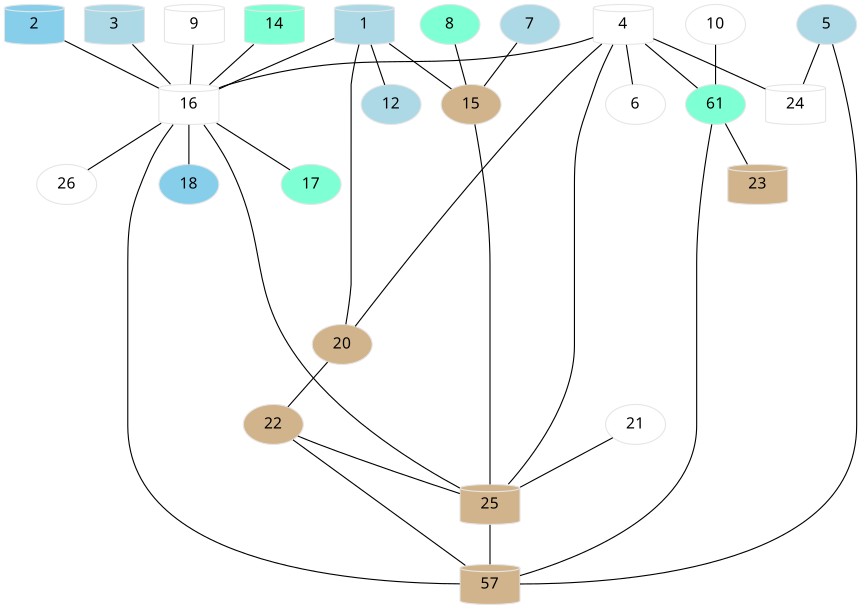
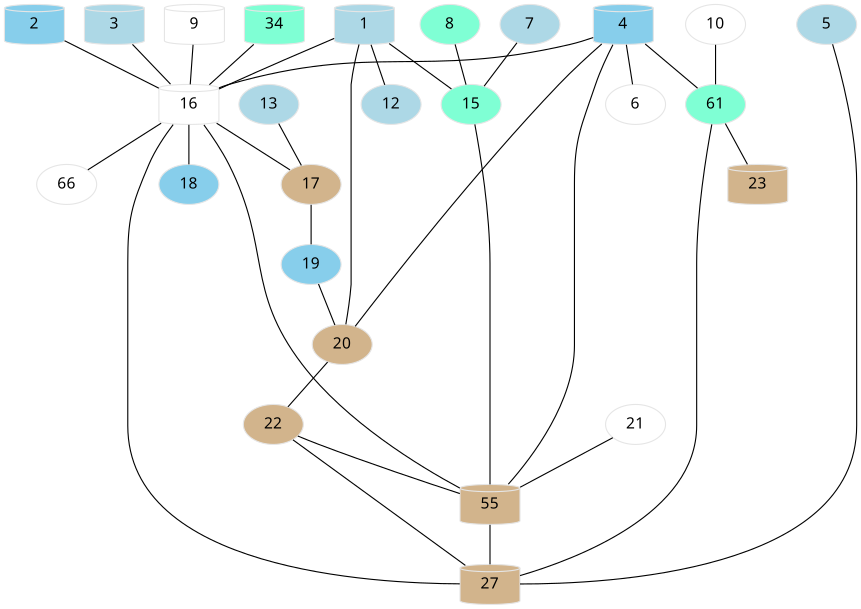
(274, 24) -> (274, 24)
(623, 24) -> (623, 24)
none -> (269, 104)
(471, 104) -> (471, 104)
(796, 104) -> none
(67, 184) -> (67, 184)
(311, 184) -> (311, 184)
none -> (311, 264)
(490, 504) -> (490, 504)
(490, 584) -> (490, 584)
